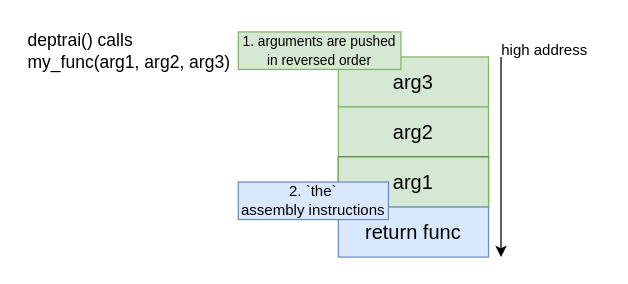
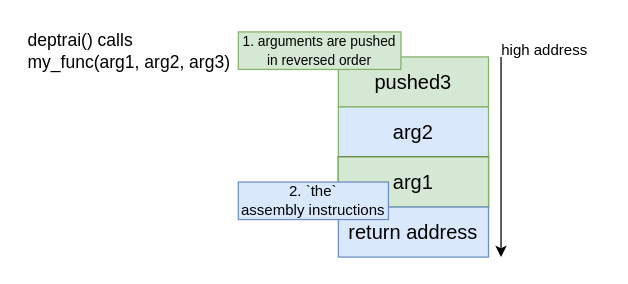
(413, 82) -> (413, 82)
(413, 132) -> (413, 132)
(413, 232) -> (413, 232)
